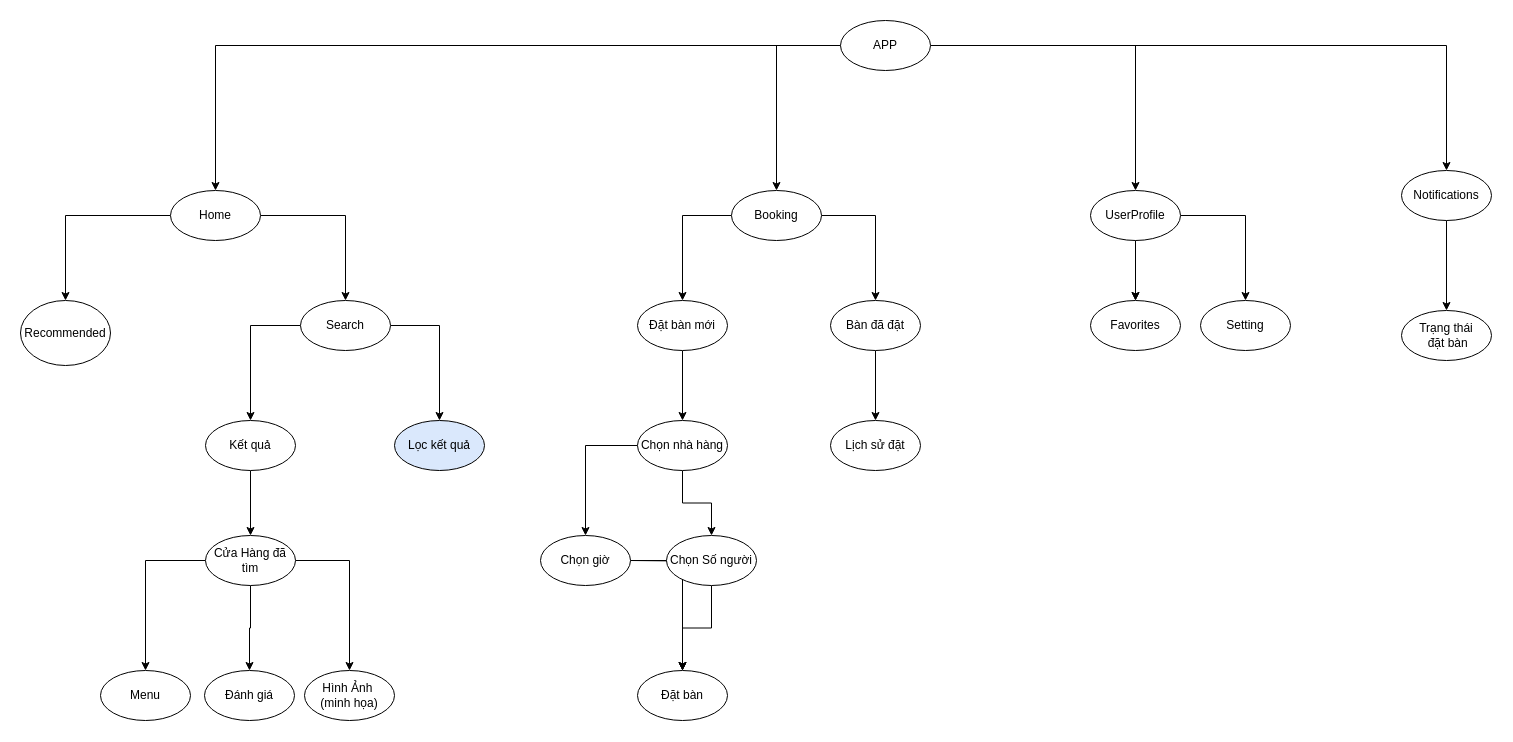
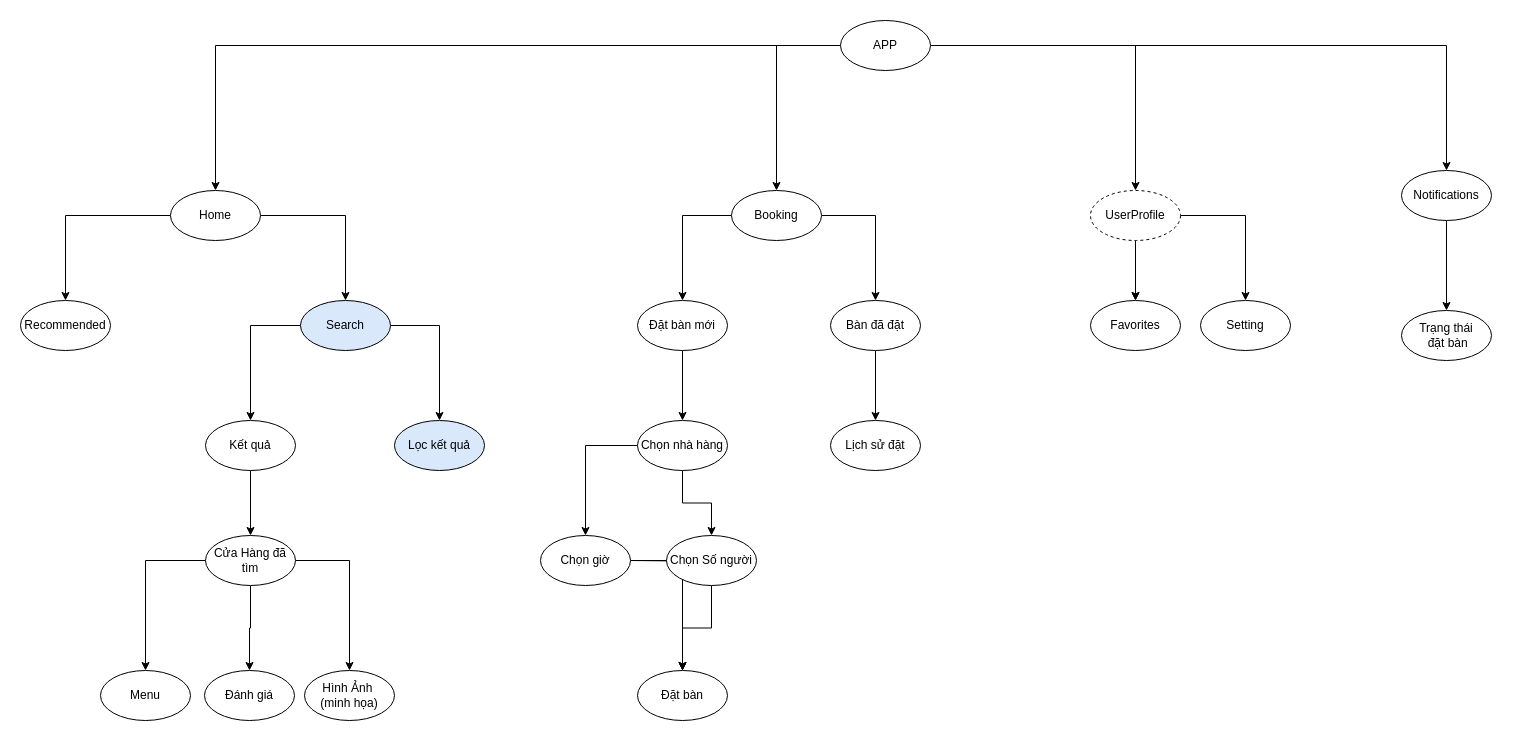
(1136, 216) -> (1136, 216)
(346, 326) -> (346, 326)
(66, 333) -> (66, 326)
